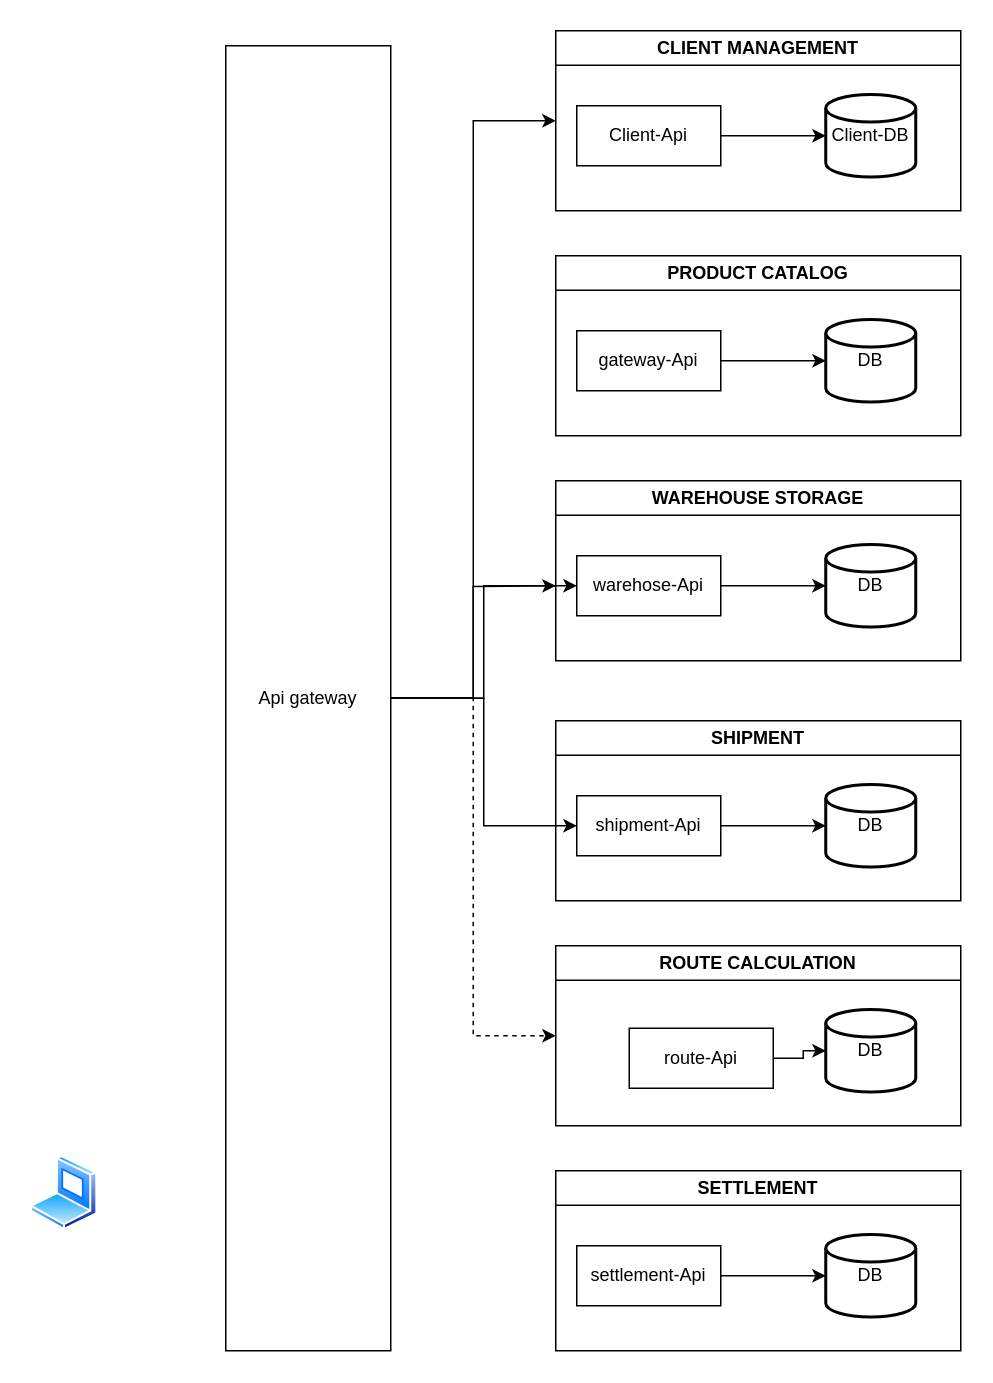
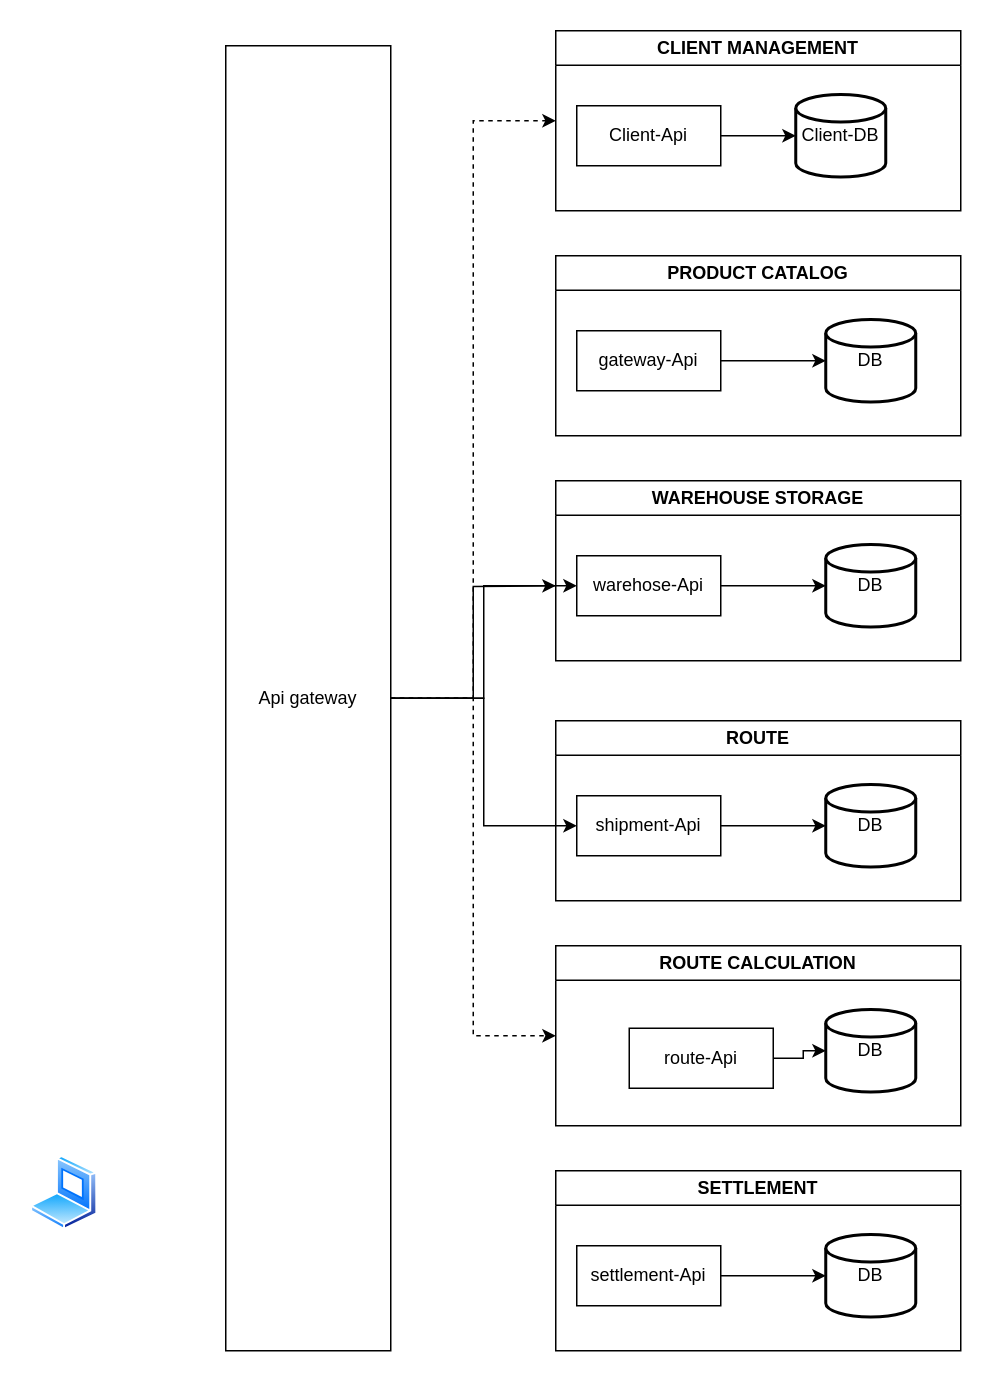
(871, 136) -> (841, 136)
(473, 318) -> (473, 318)
(758, 739) -> (758, 739)
